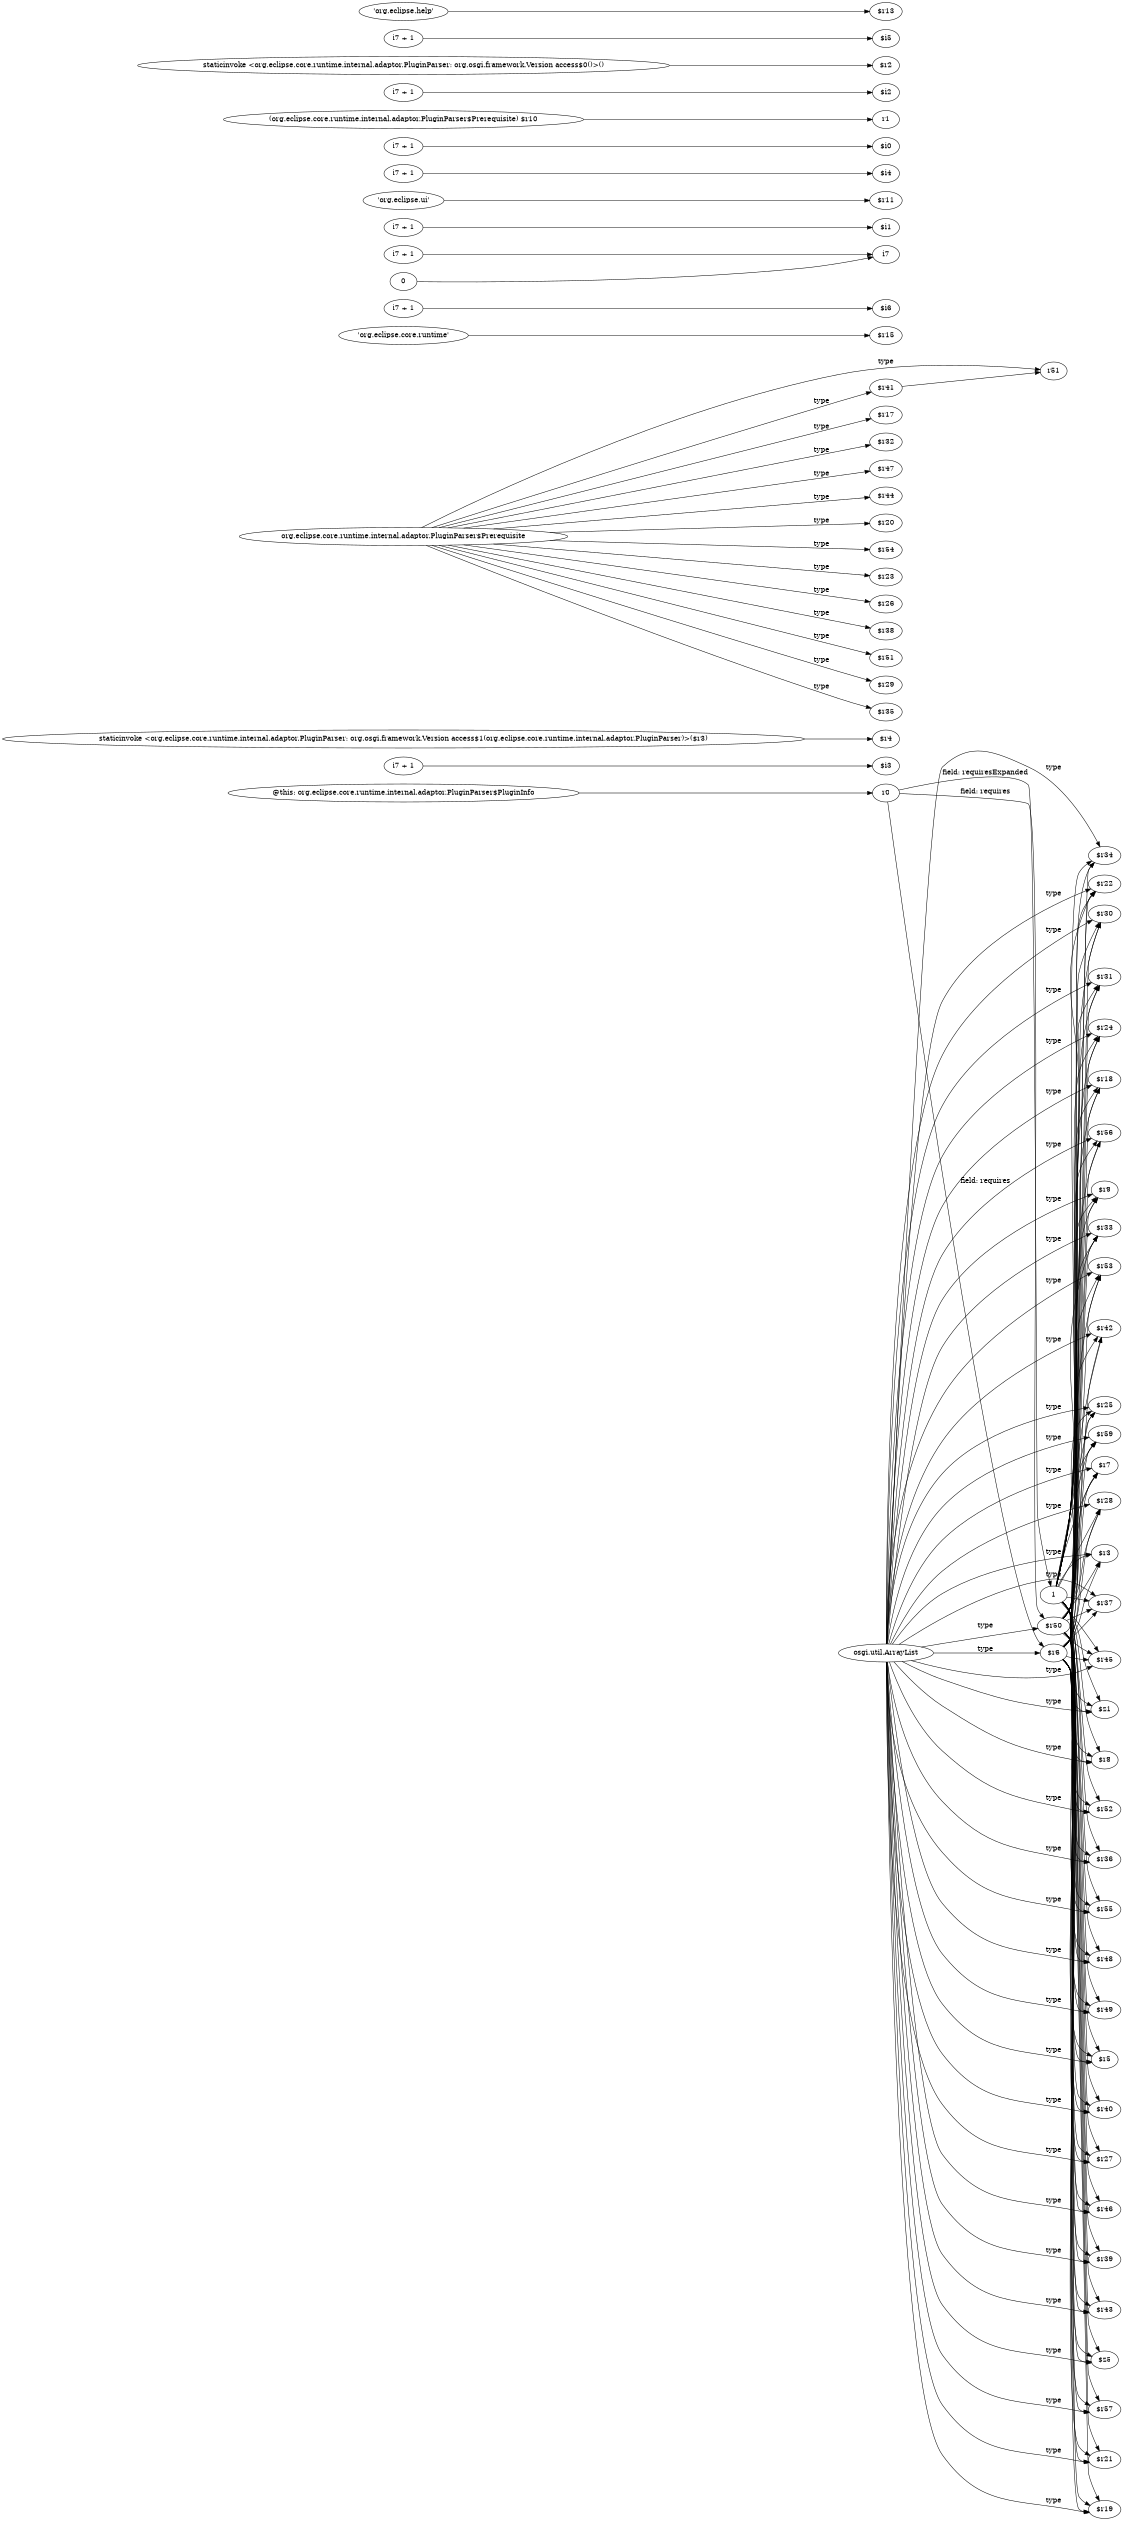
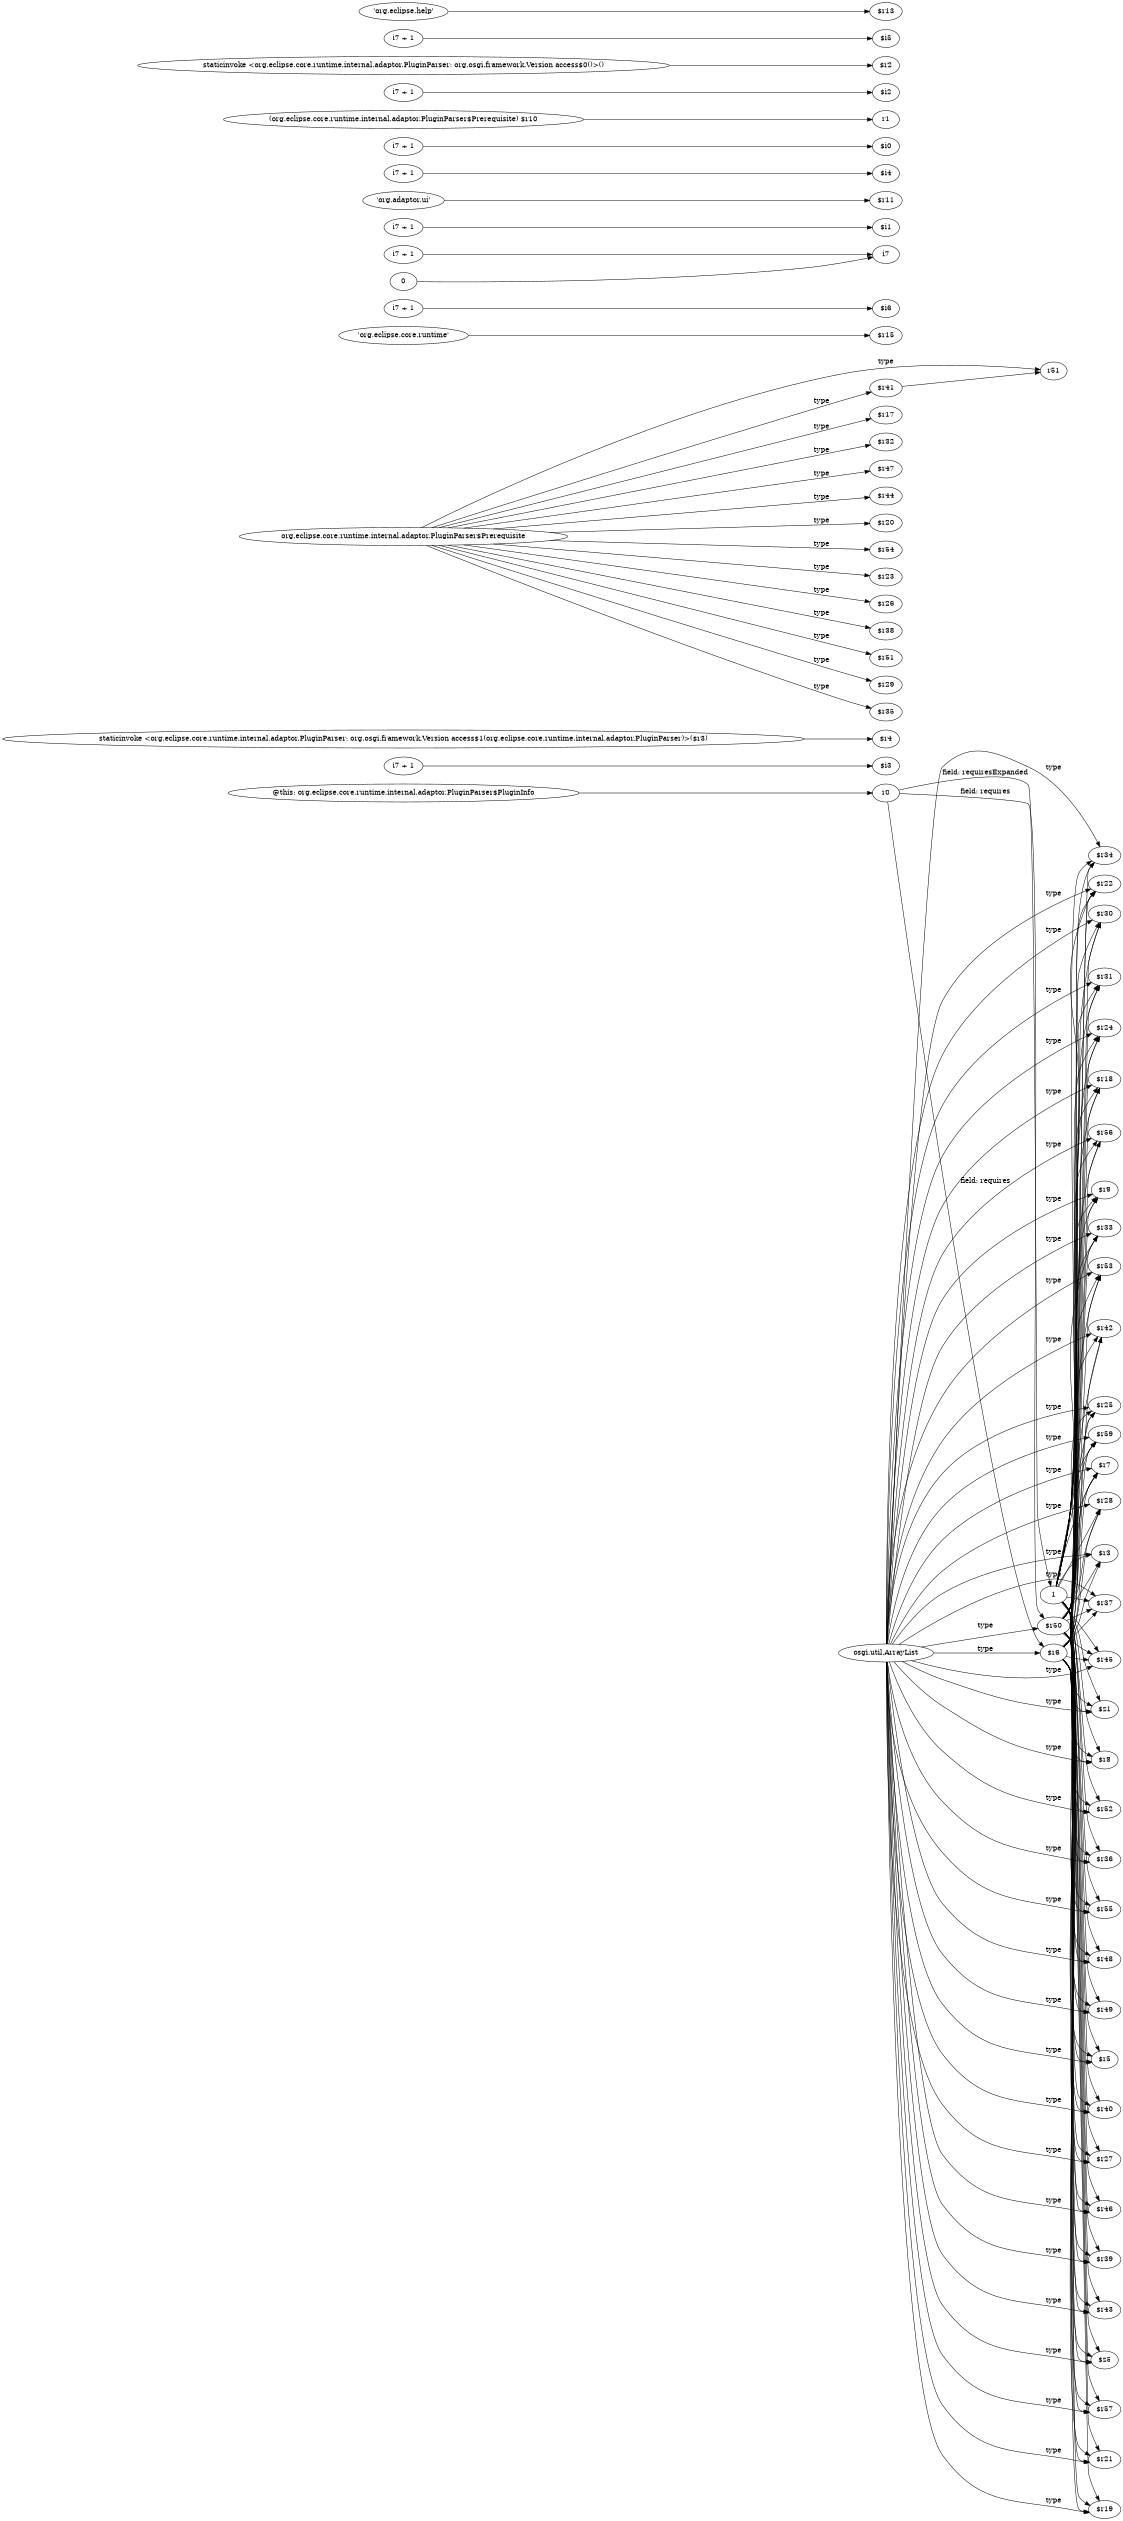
(404, 200) -> (404, 200)
